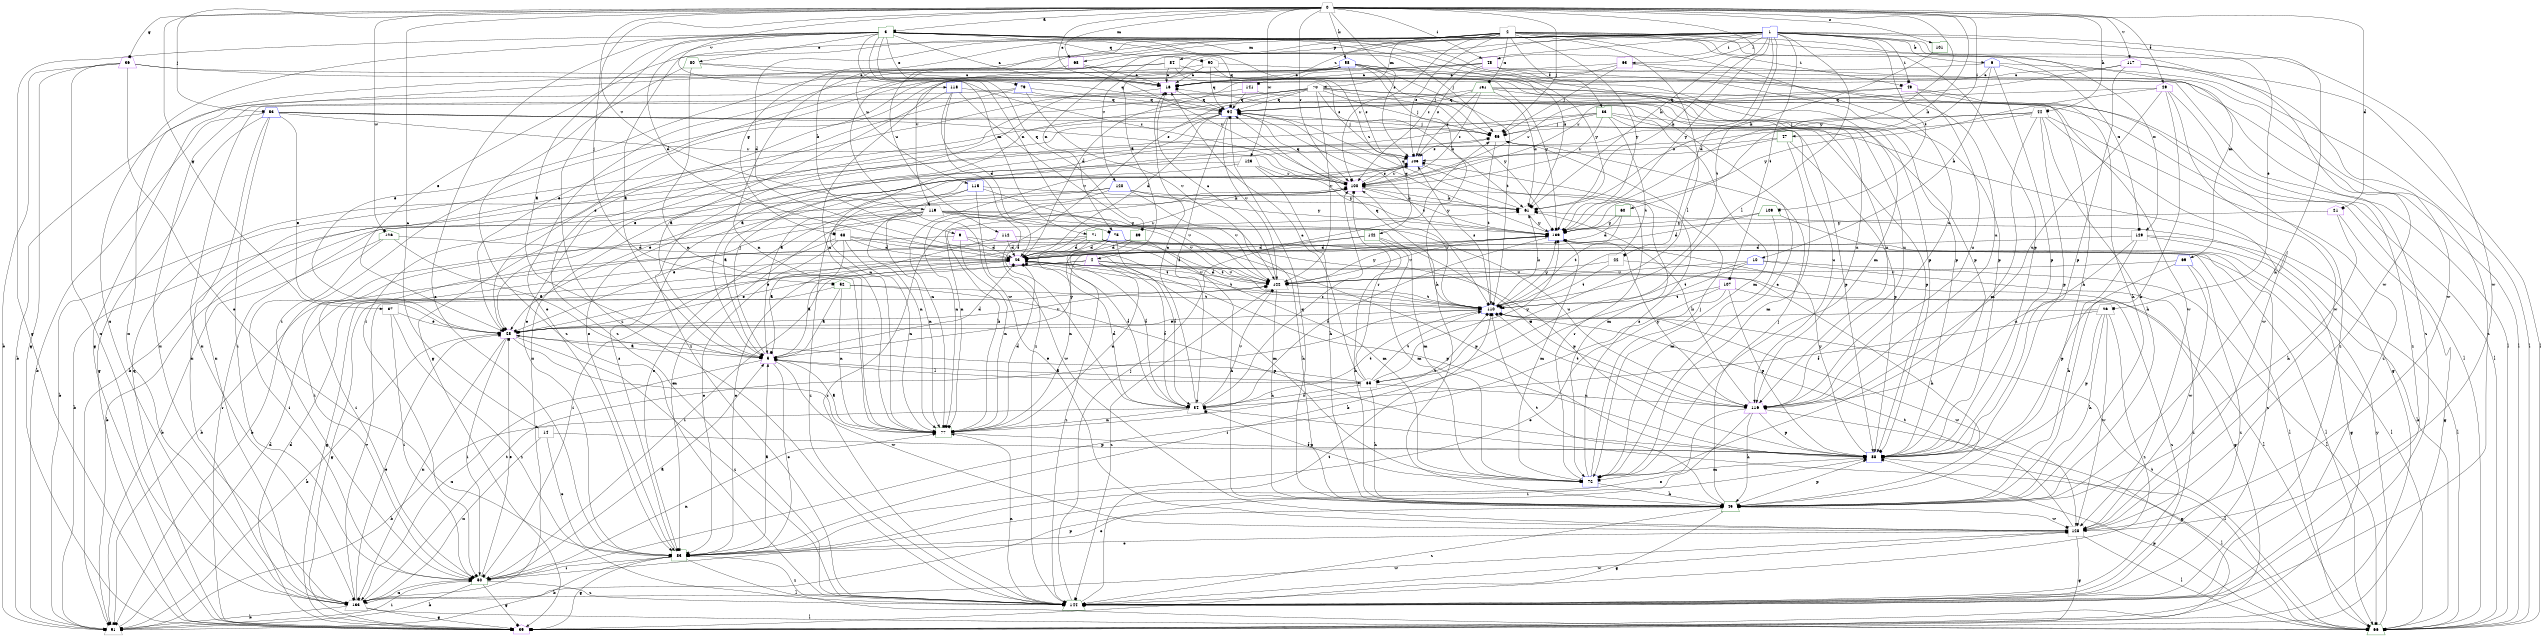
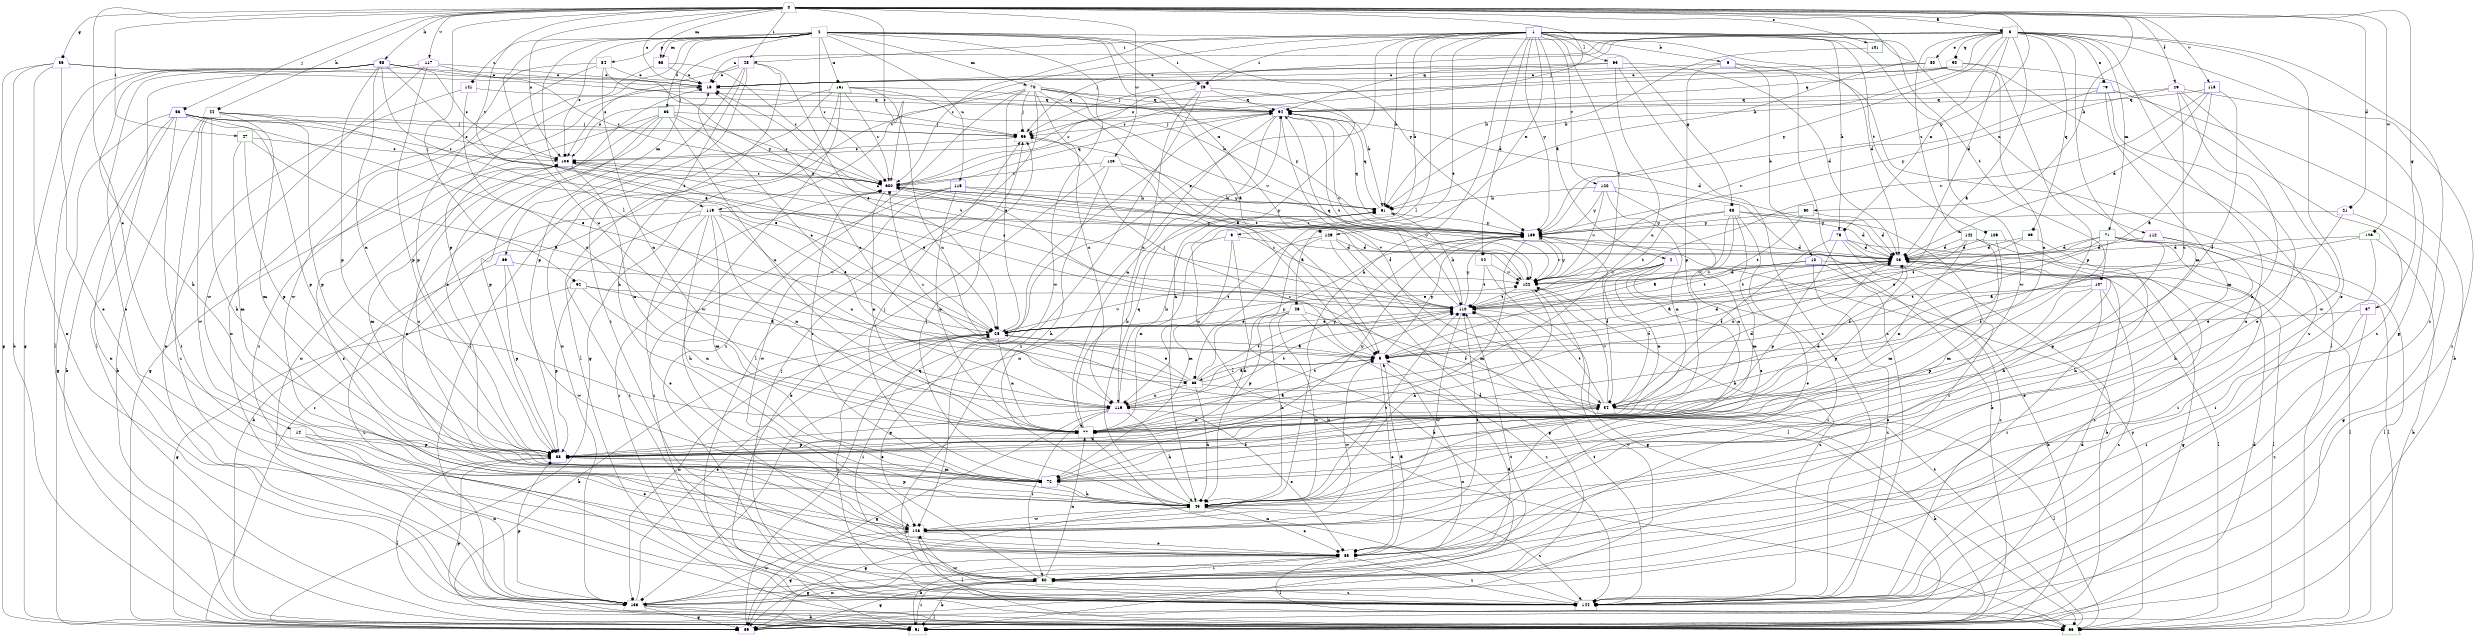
(808, 126) -> none
(1046, 137) -> (1842, 137)
(1355, 186) -> (889, 186)
(1663, 222) -> (1629, 225)
(1017, 260) -> (1899, 260)
(390, 309) -> (2368, 309)
(1225, 431) -> (2054, 573)
(1730, 507) -> (1197, 507)
